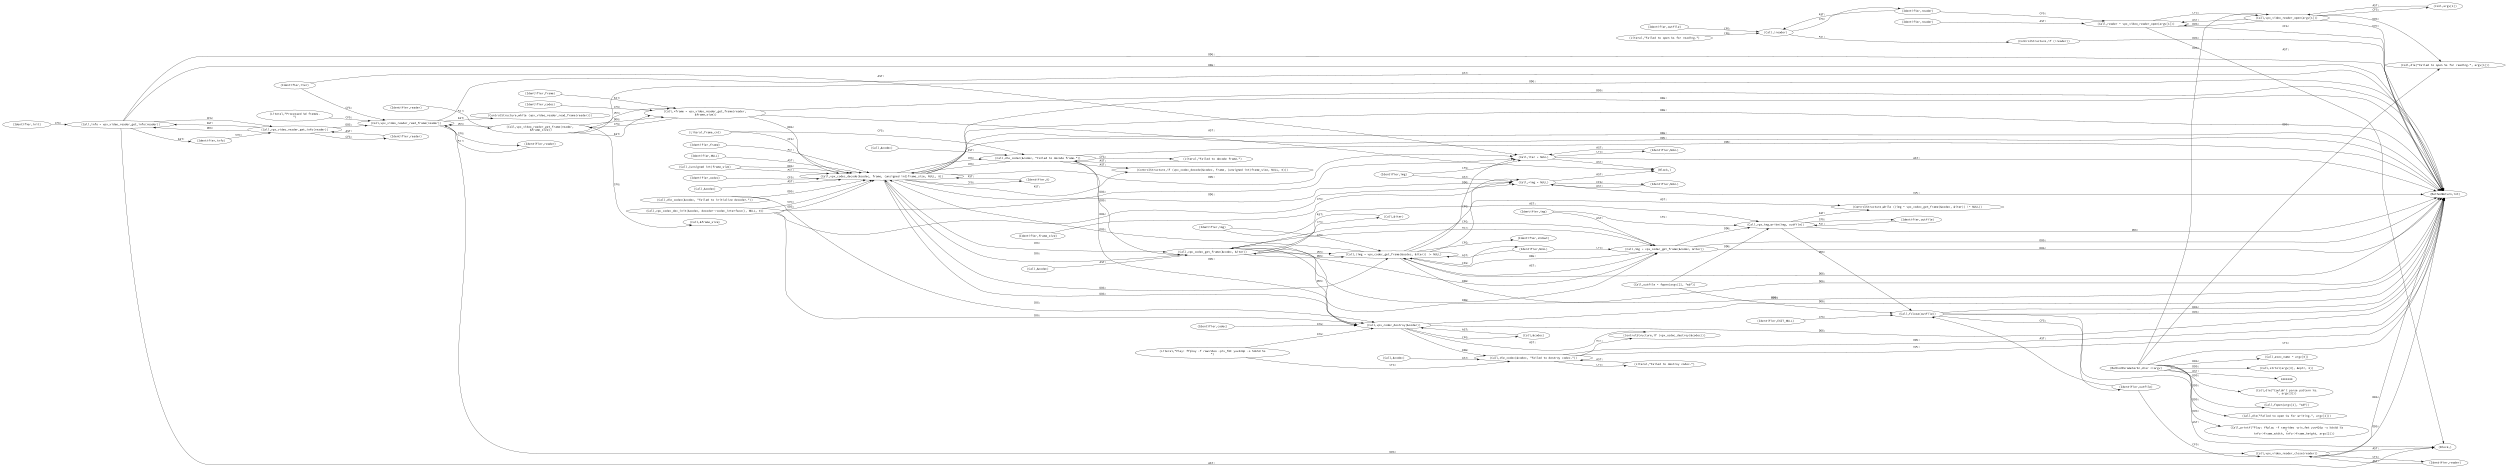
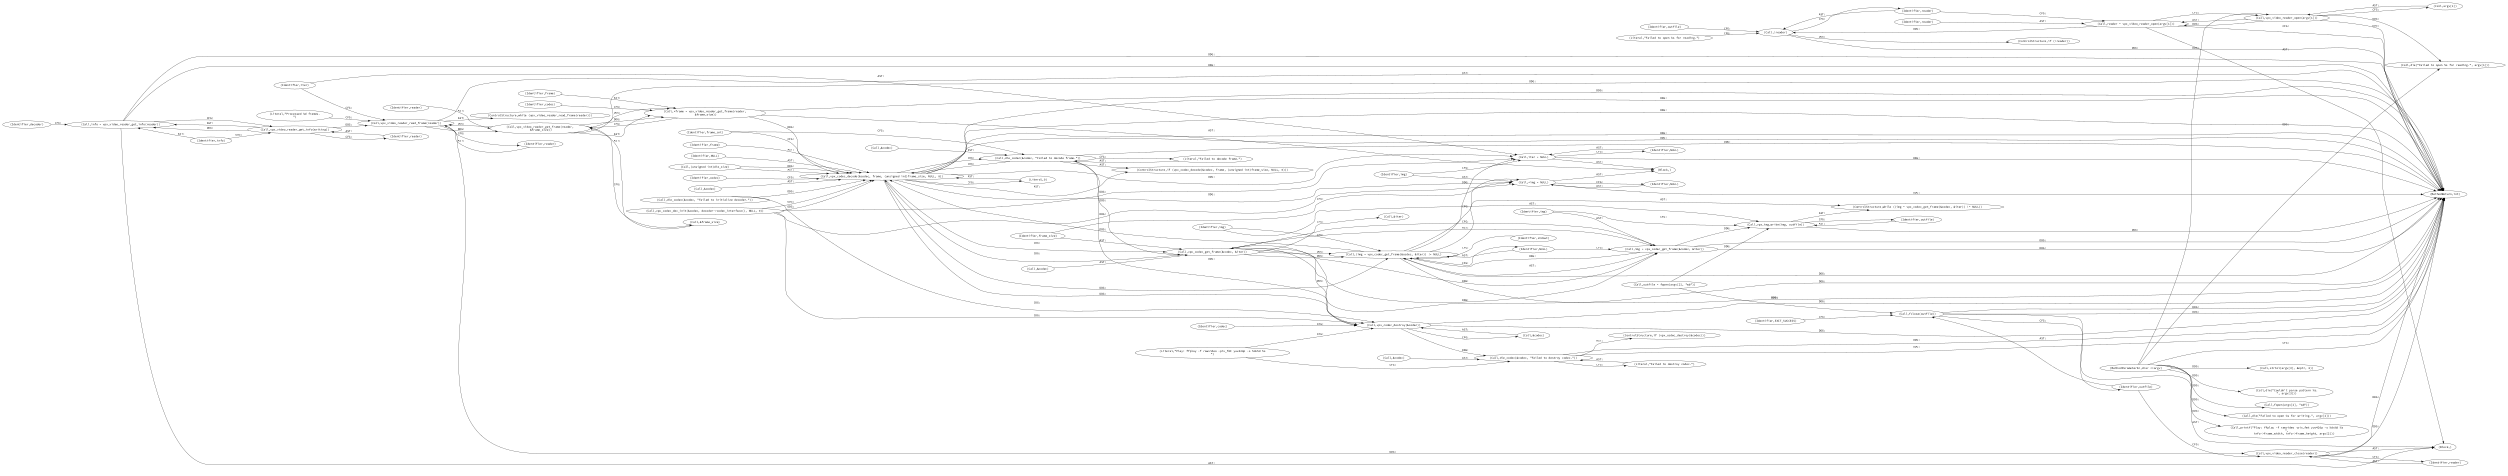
none -> (1946, 32)
(1823, 37) -> (1823, 37)
(2308, 40) -> (2158, 50)
(27, 125) -> (27, 125)
(295, 130) -> (295, 130)
none -> (460, 131)
(705, 133) -> (705, 133)
(159, 137) -> (167, 134)
(1917, 158) -> (1917, 158)
(705, 167) -> (705, 167)
(1038, 180) -> (1038, 180)
none -> (623, 201)
(1315, 225) -> (1120, 244)
(1464, 245) -> (1468, 250)
(1846, 269) -> none
(1776, 321) -> (1776, 321)
(1526, 349) -> none
(2287, 357) -> none
(2287, 379) -> none
